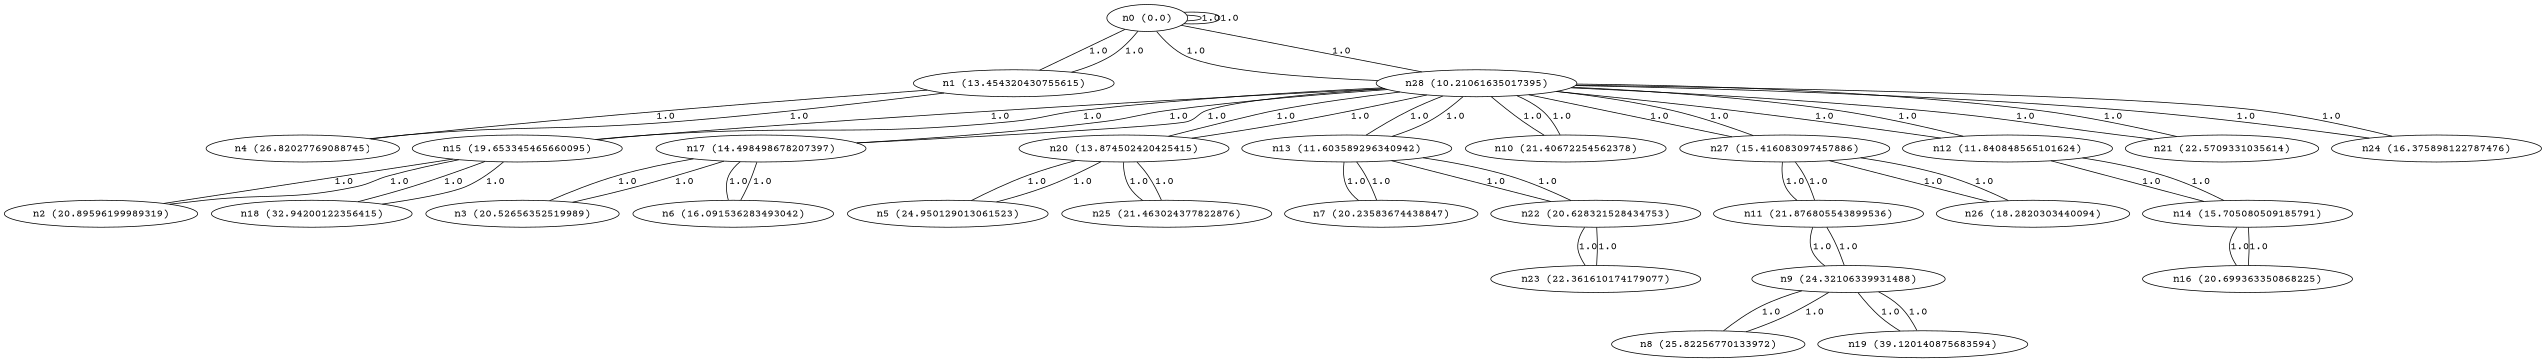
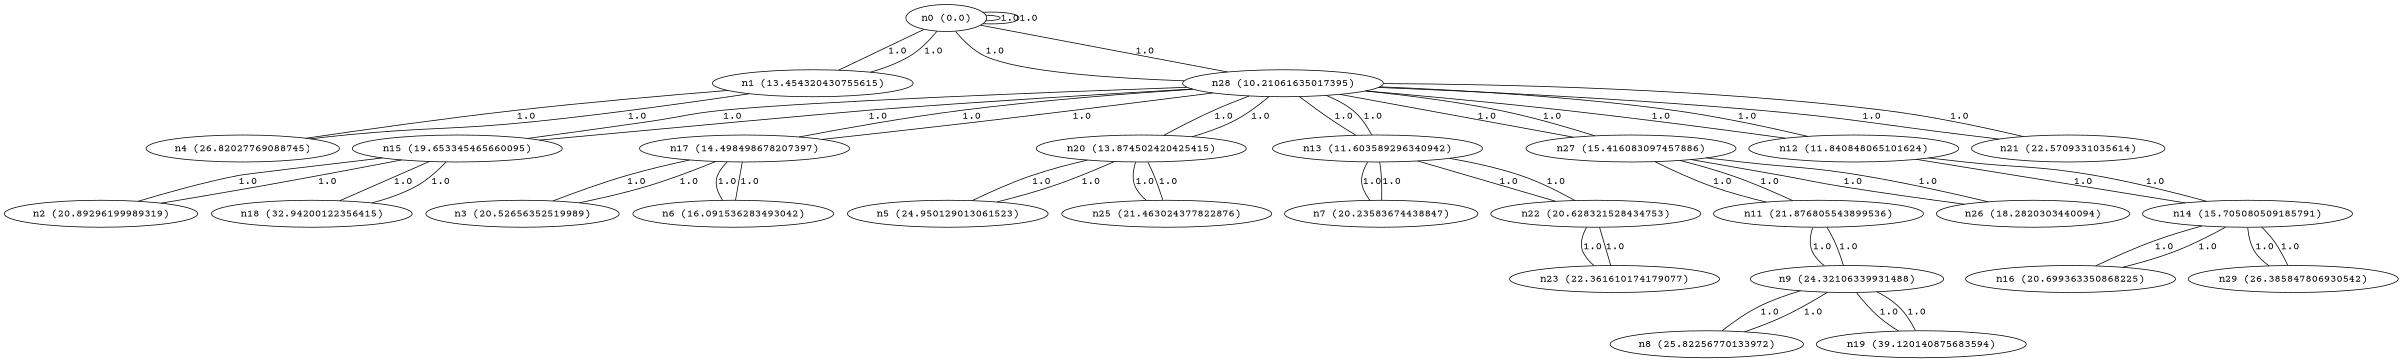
(1566, 148) -> none
(2008, 148) -> (1854, 148)
(2437, 148) -> none
(101, 214) -> (101, 214)
none -> (2293, 279)
